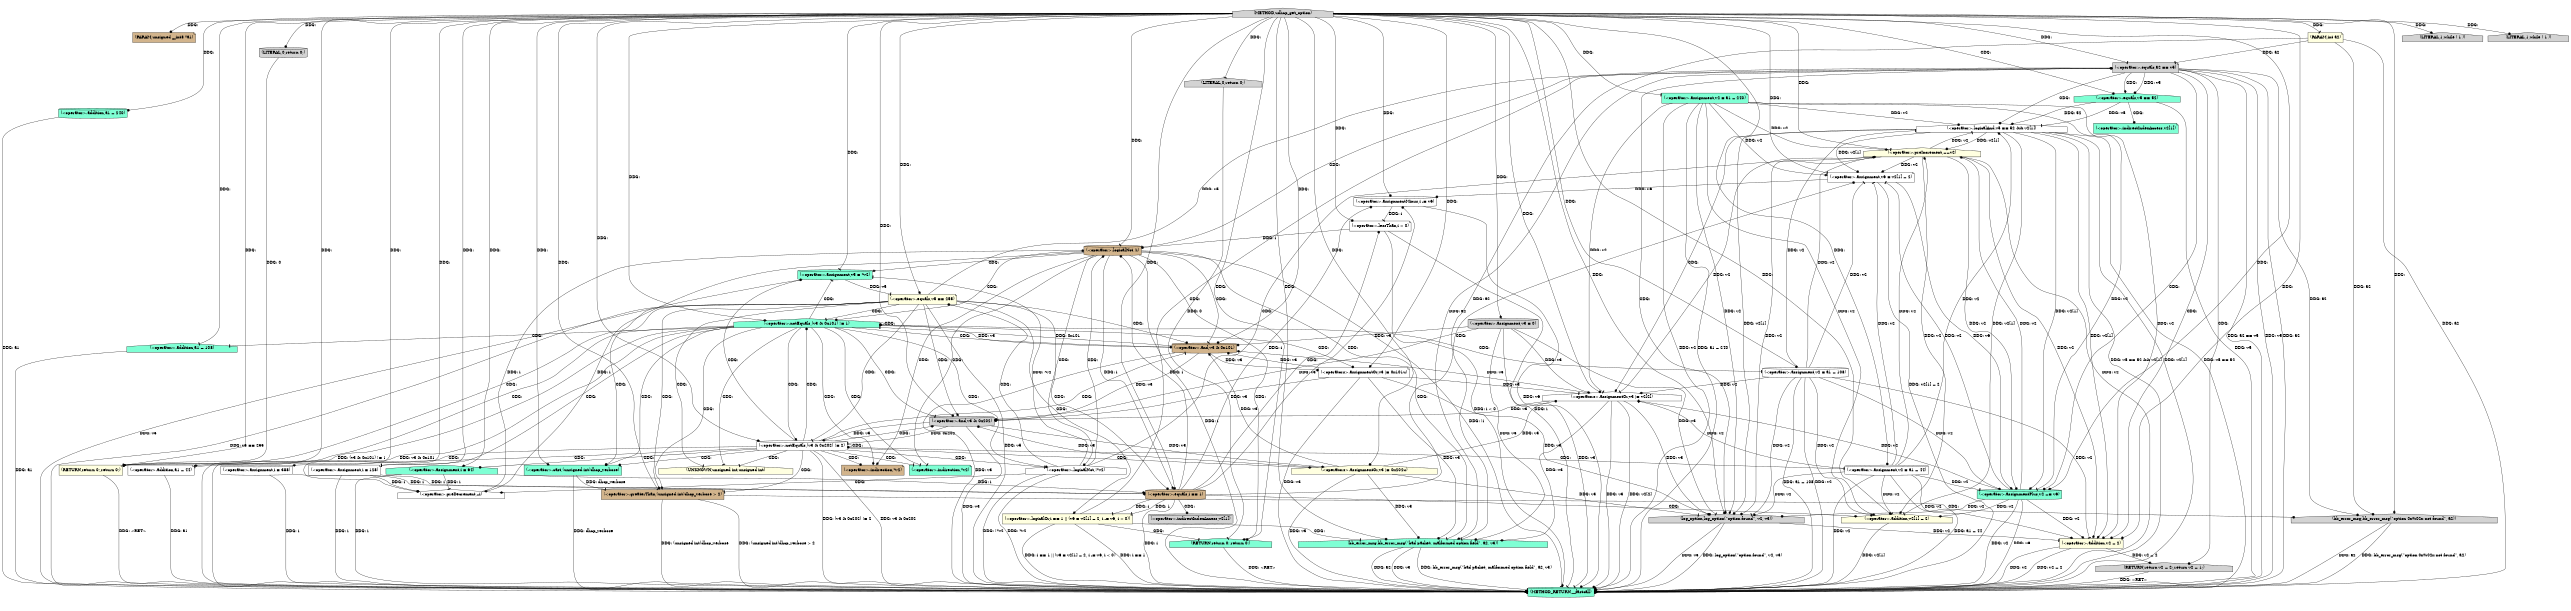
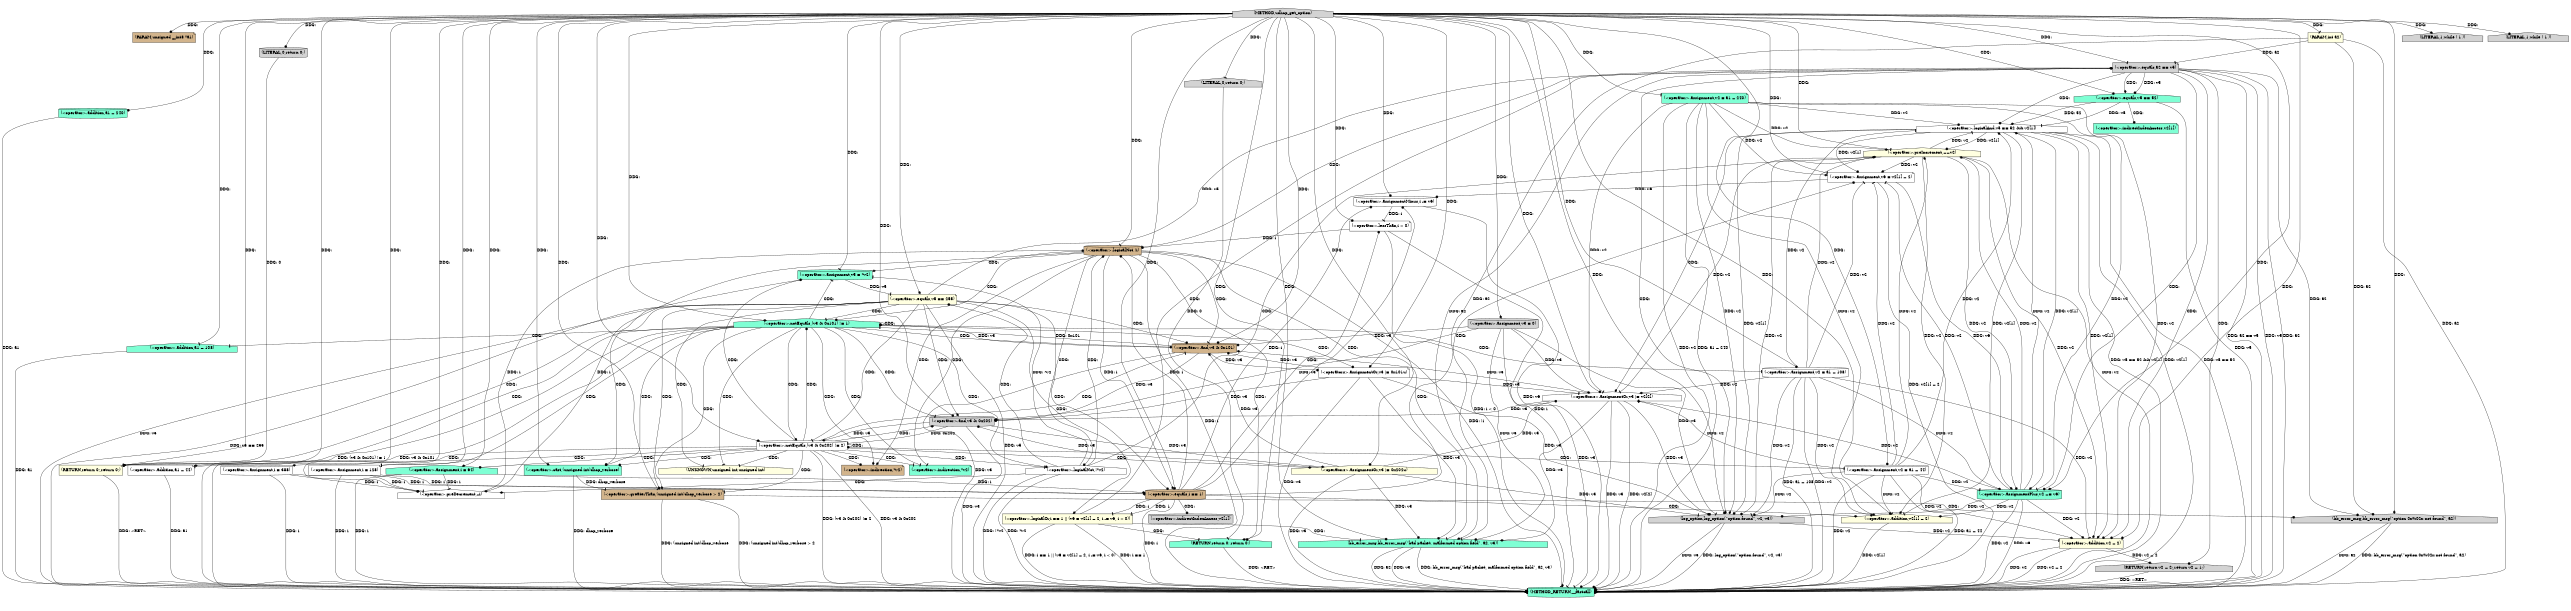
none -> (2032, 311)
none -> (353, 483)
